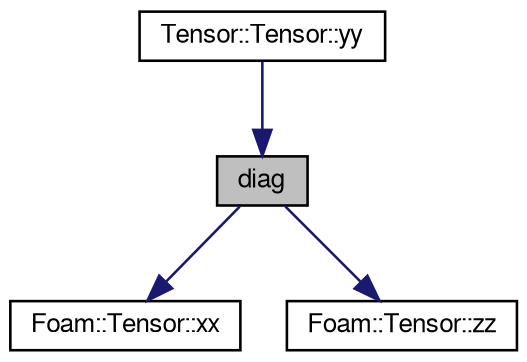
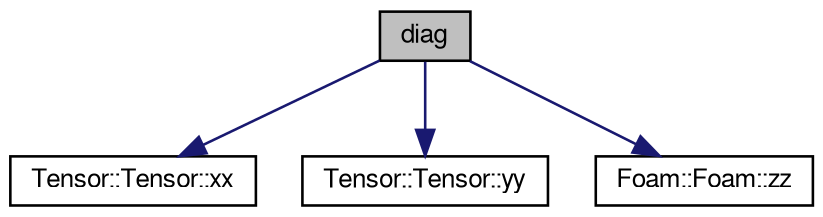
(262, 96) -> (425, 96)
(125, 326) -> (133, 181)
(402, 326) -> (704, 181)
